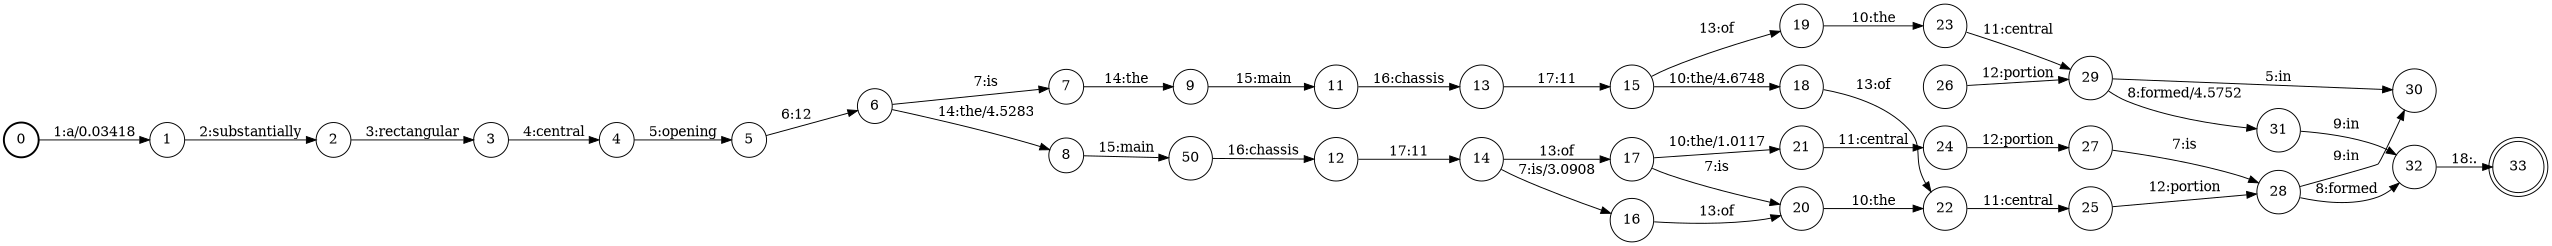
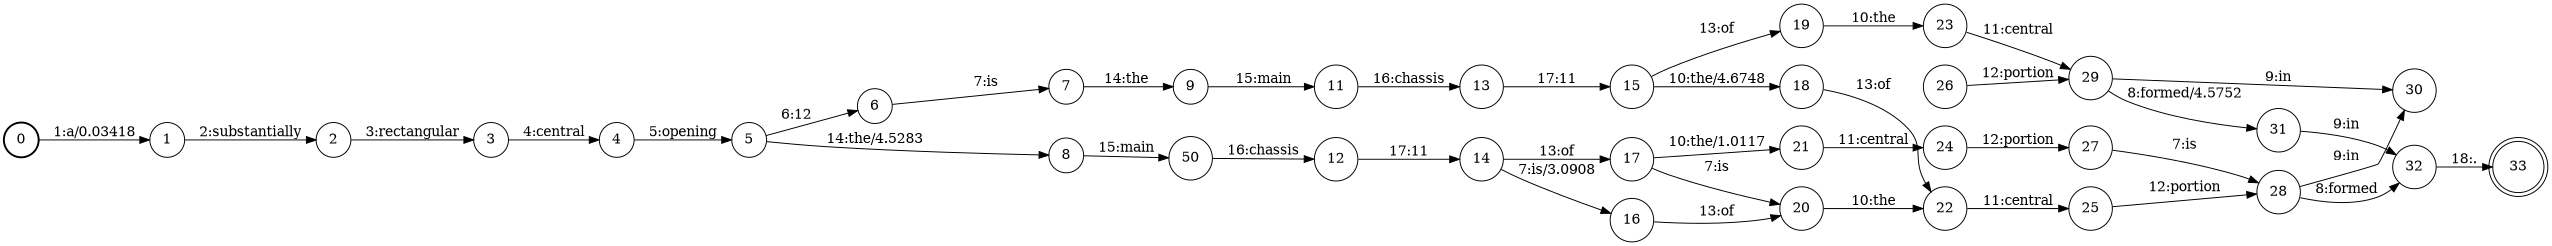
(2279, 78) -> (2279, 78)
(967, 127) -> (903, 151)
